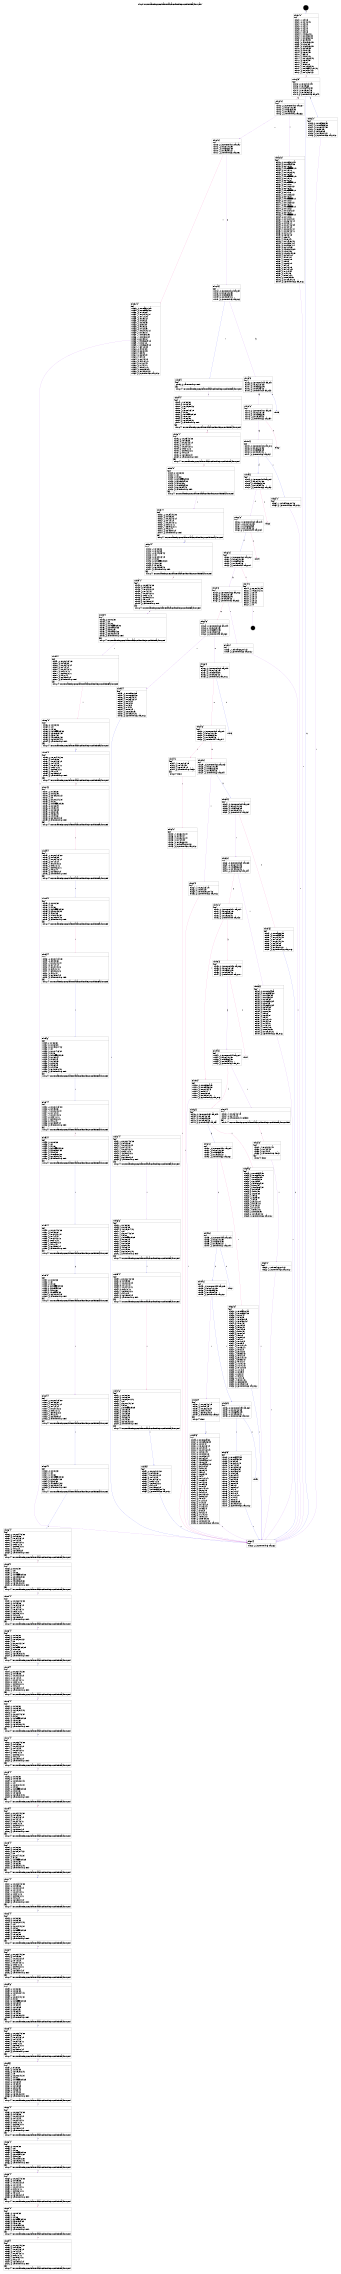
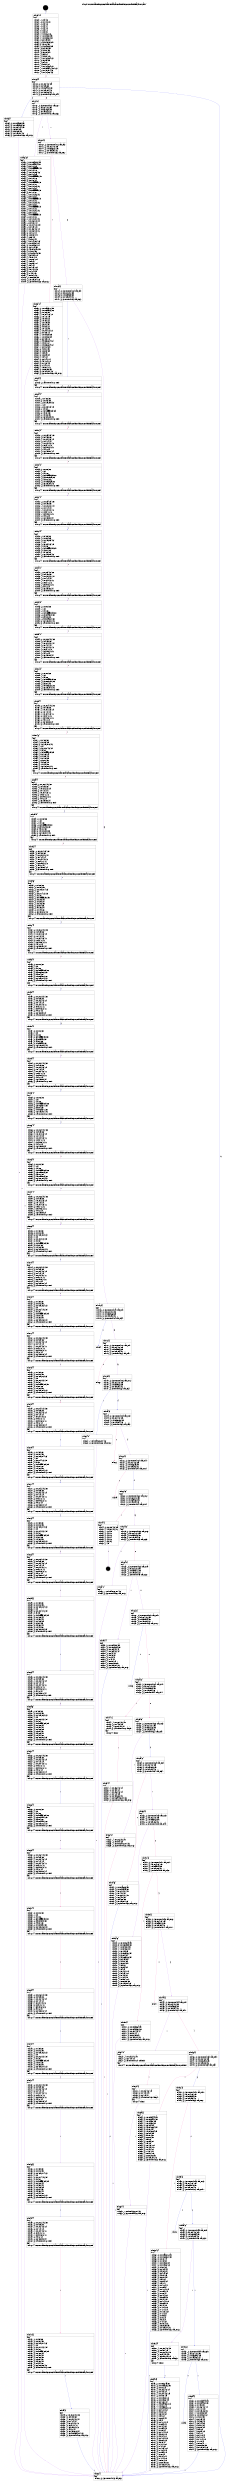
none -> (60, 2059)
